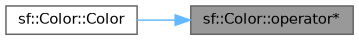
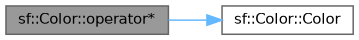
(156, 20) -> (188, 20)
